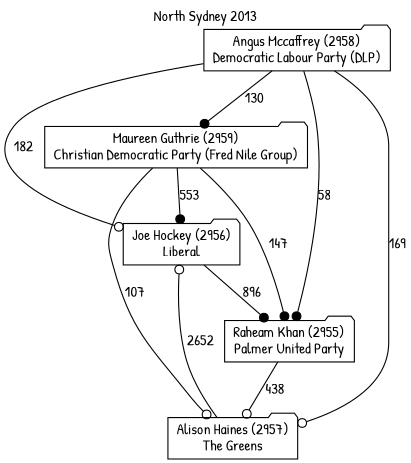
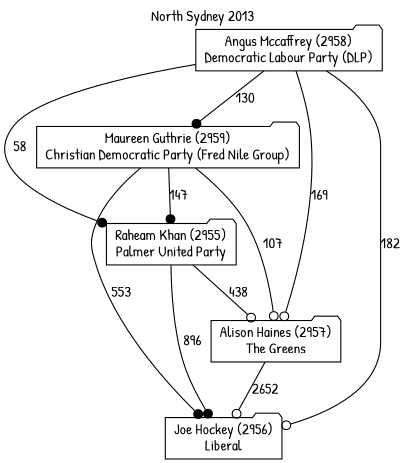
(232, 290) -> (178, 340)
